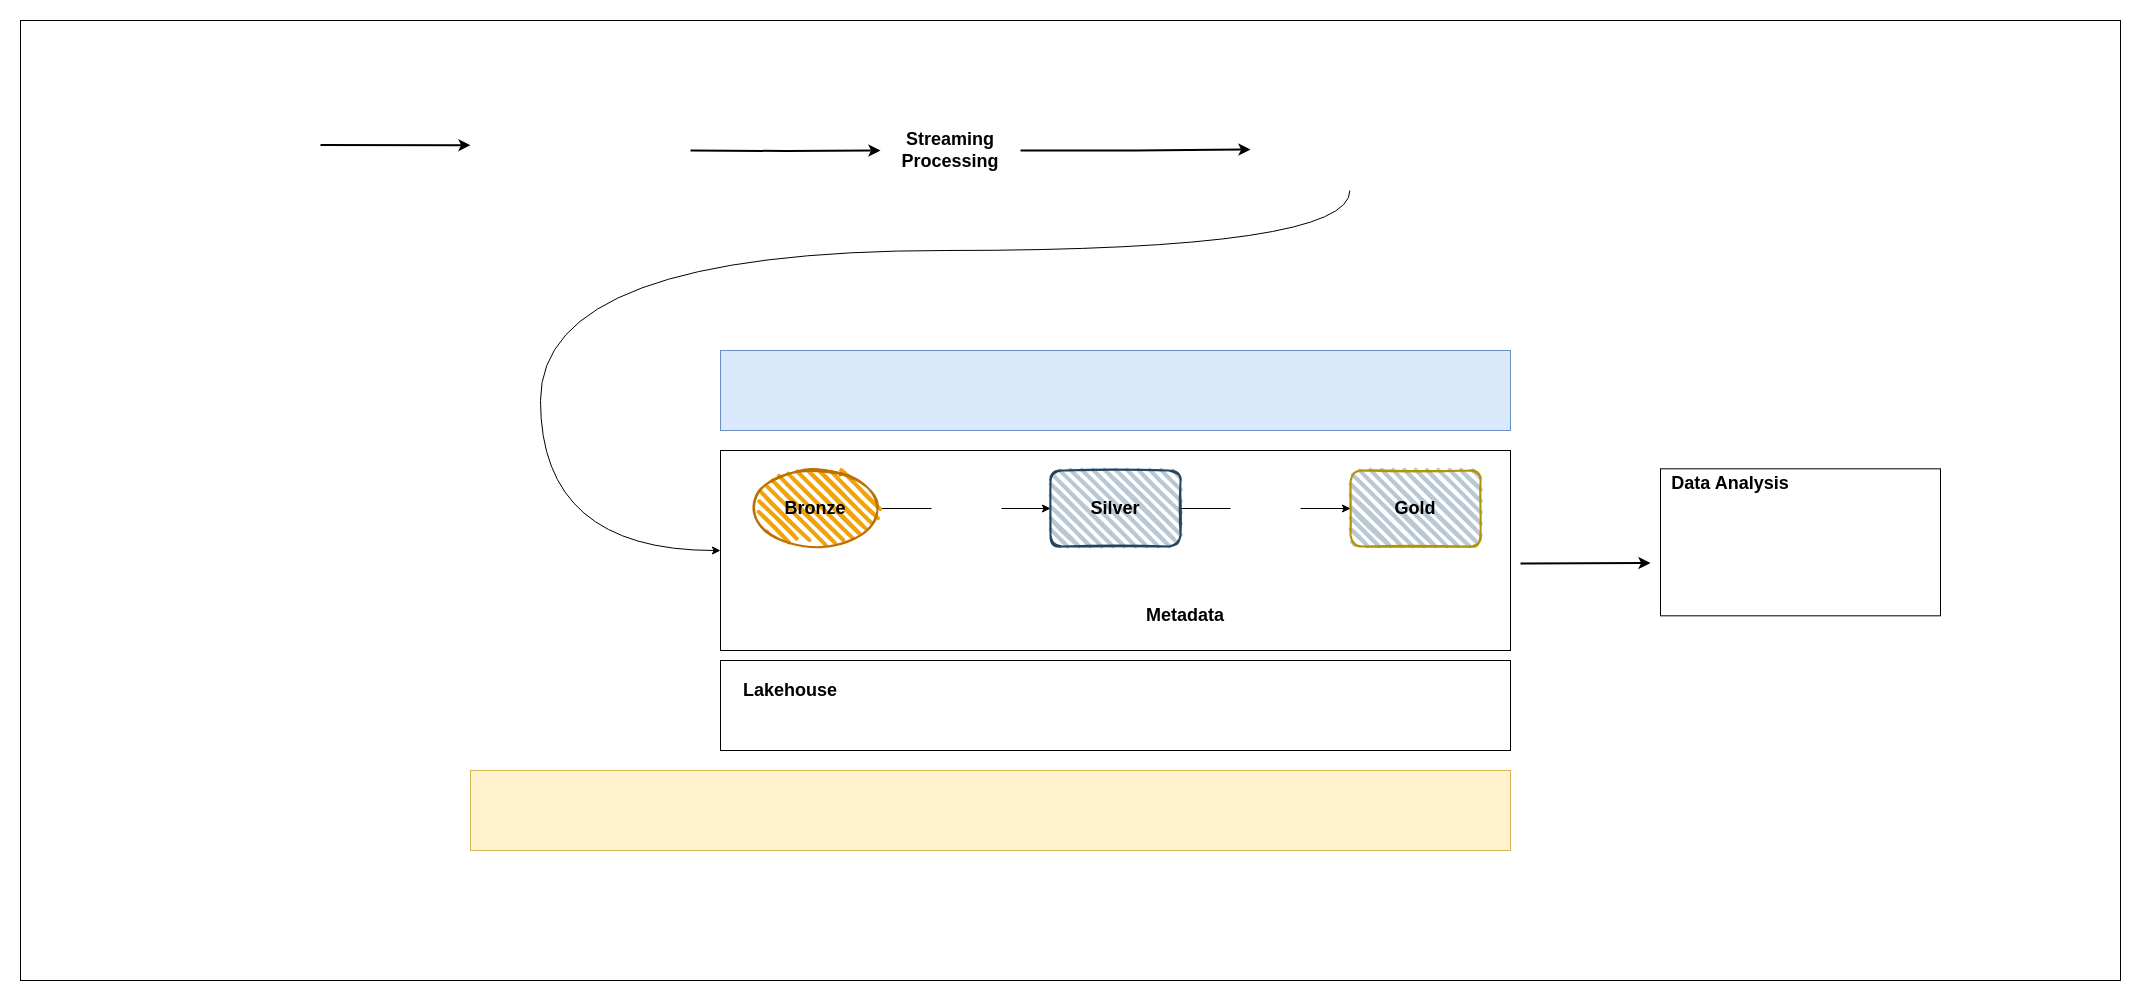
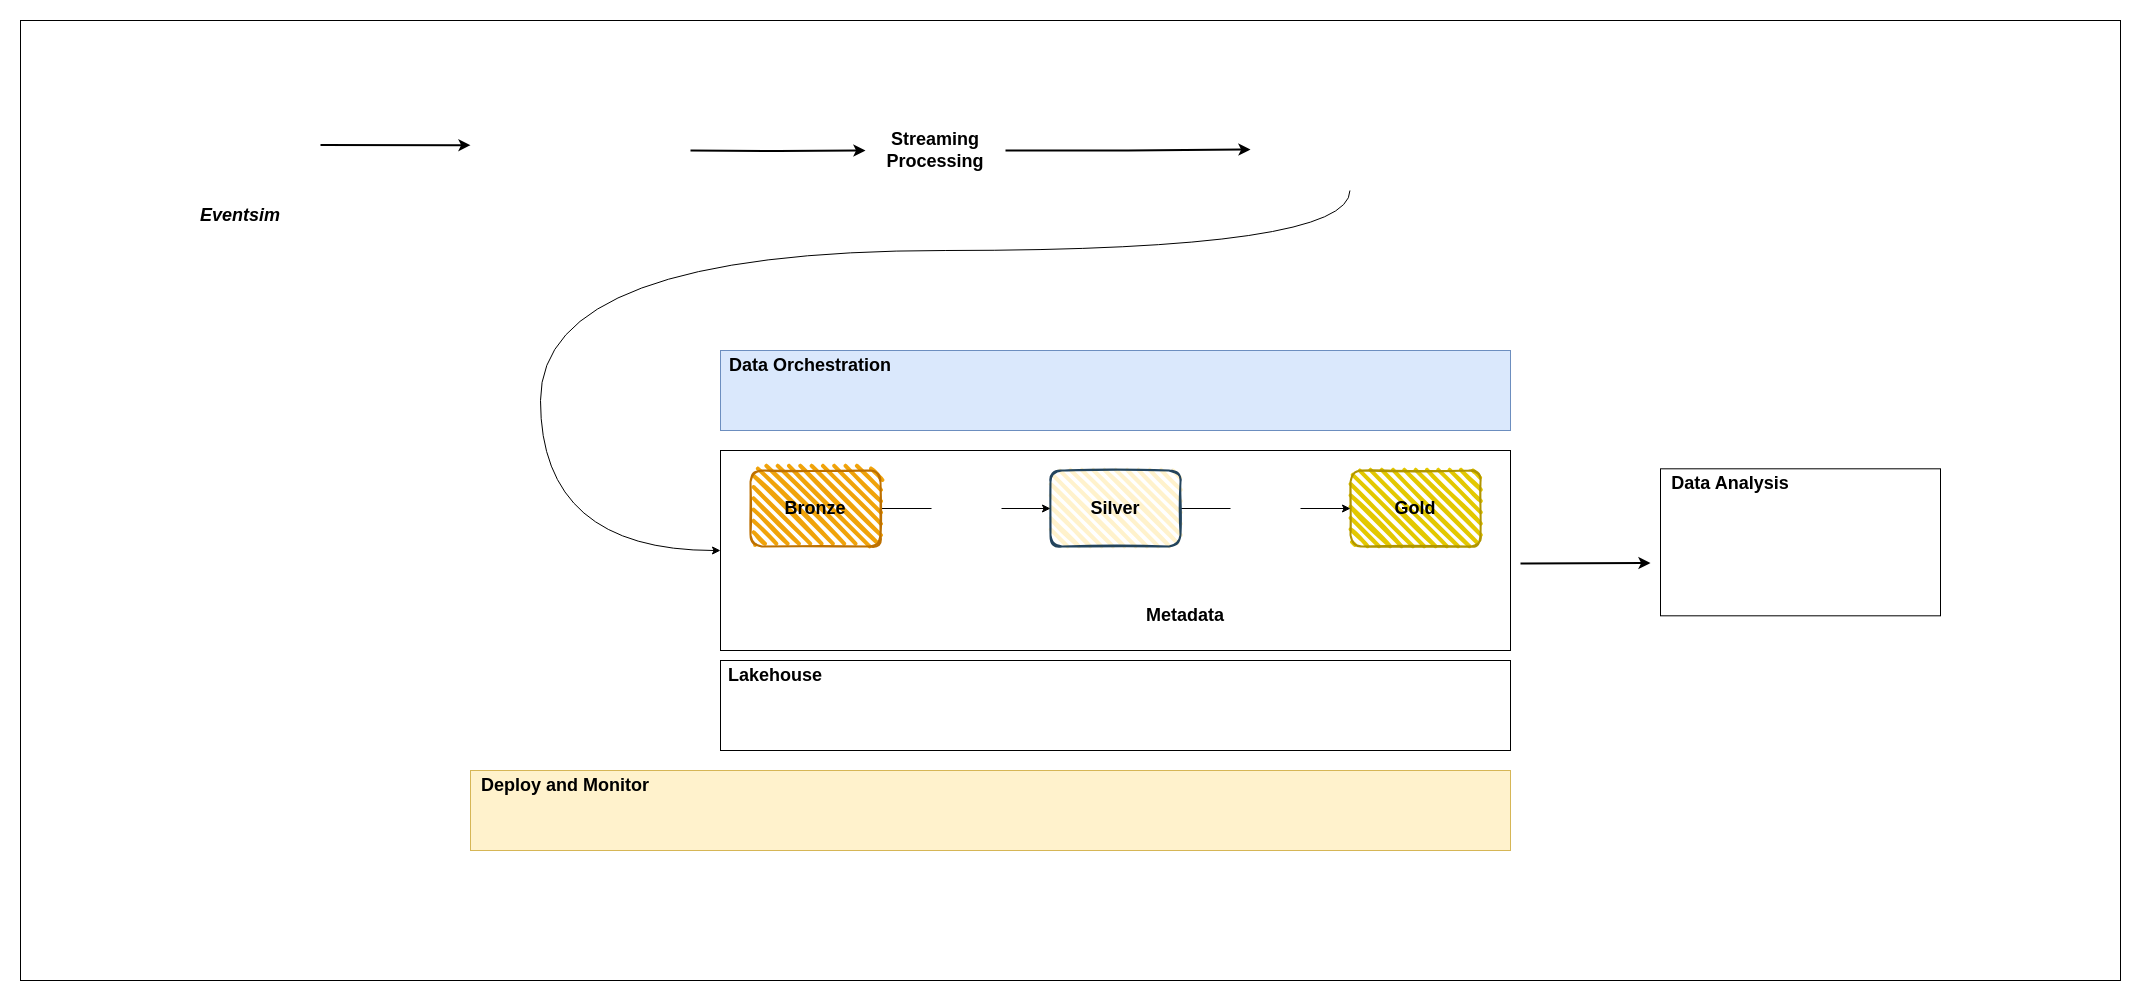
(951, 151) -> (936, 151)
none -> (241, 216)
none -> (811, 366)
(816, 509) -> (816, 509)
(1116, 509) -> (1116, 509)
(1416, 509) -> (1416, 509)
(791, 691) -> (776, 676)
none -> (566, 786)
